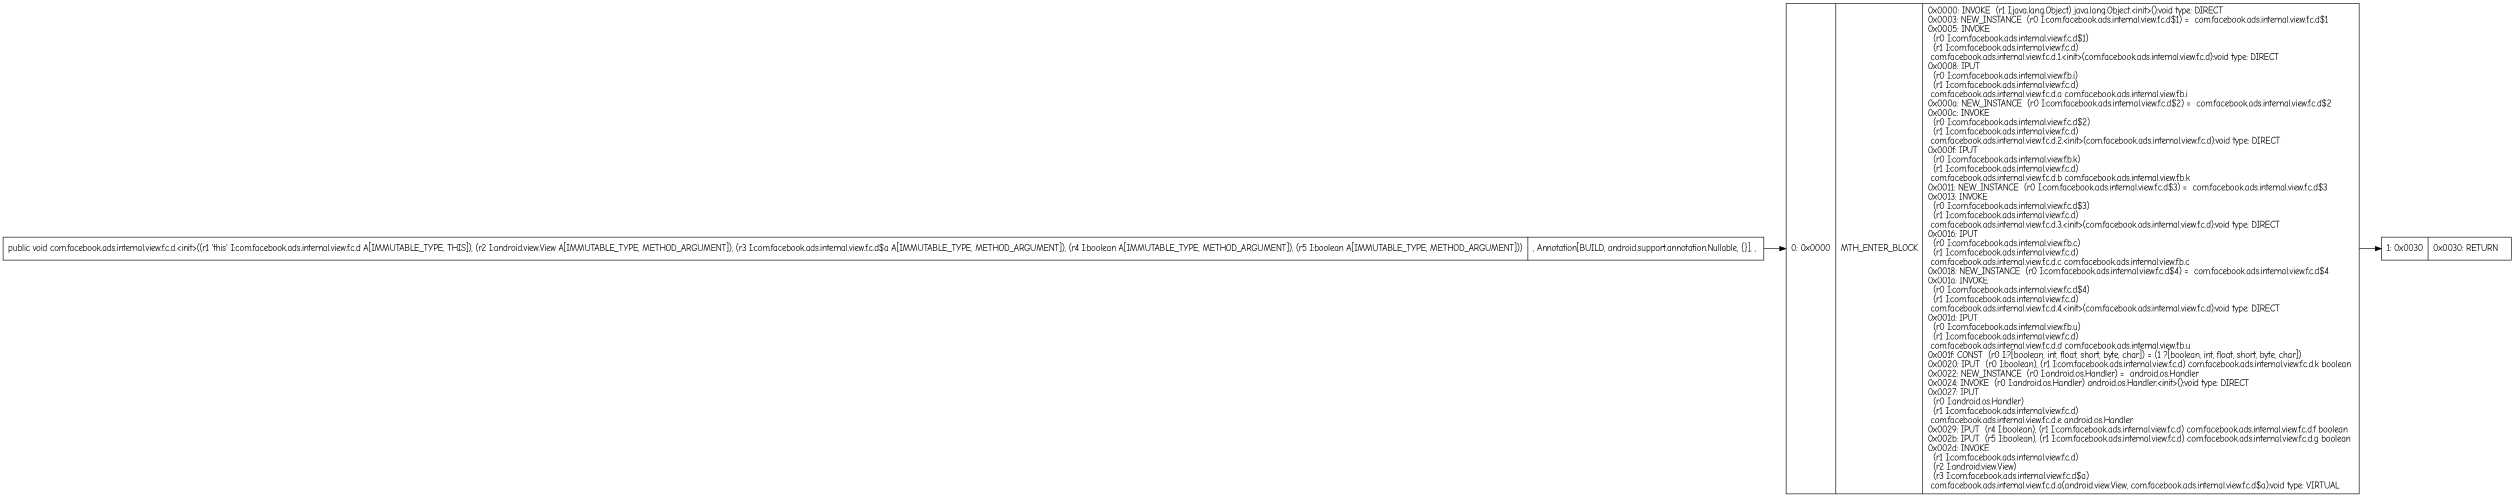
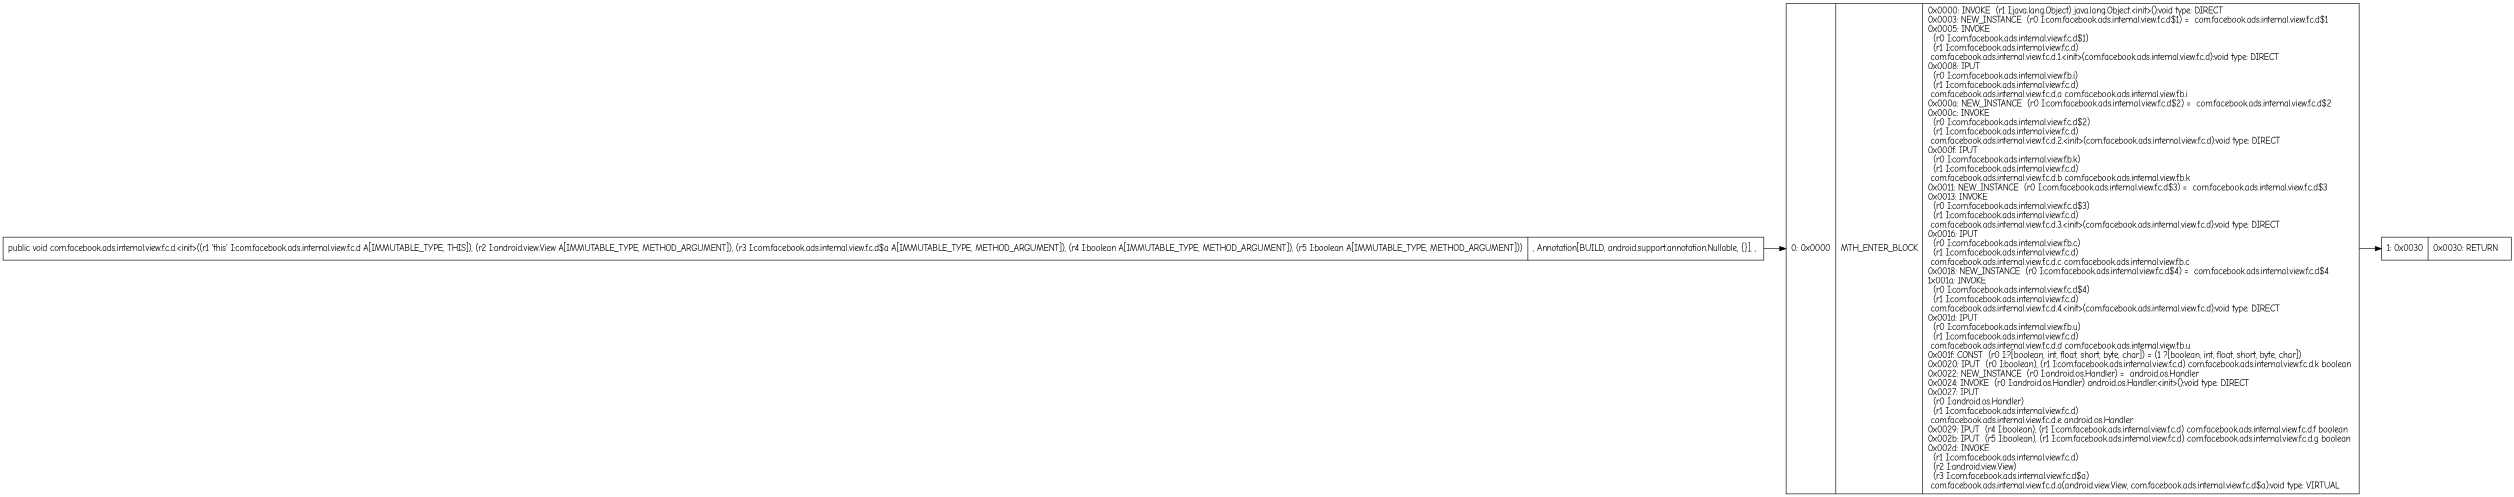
(1961, 281) -> (1960, 281)
